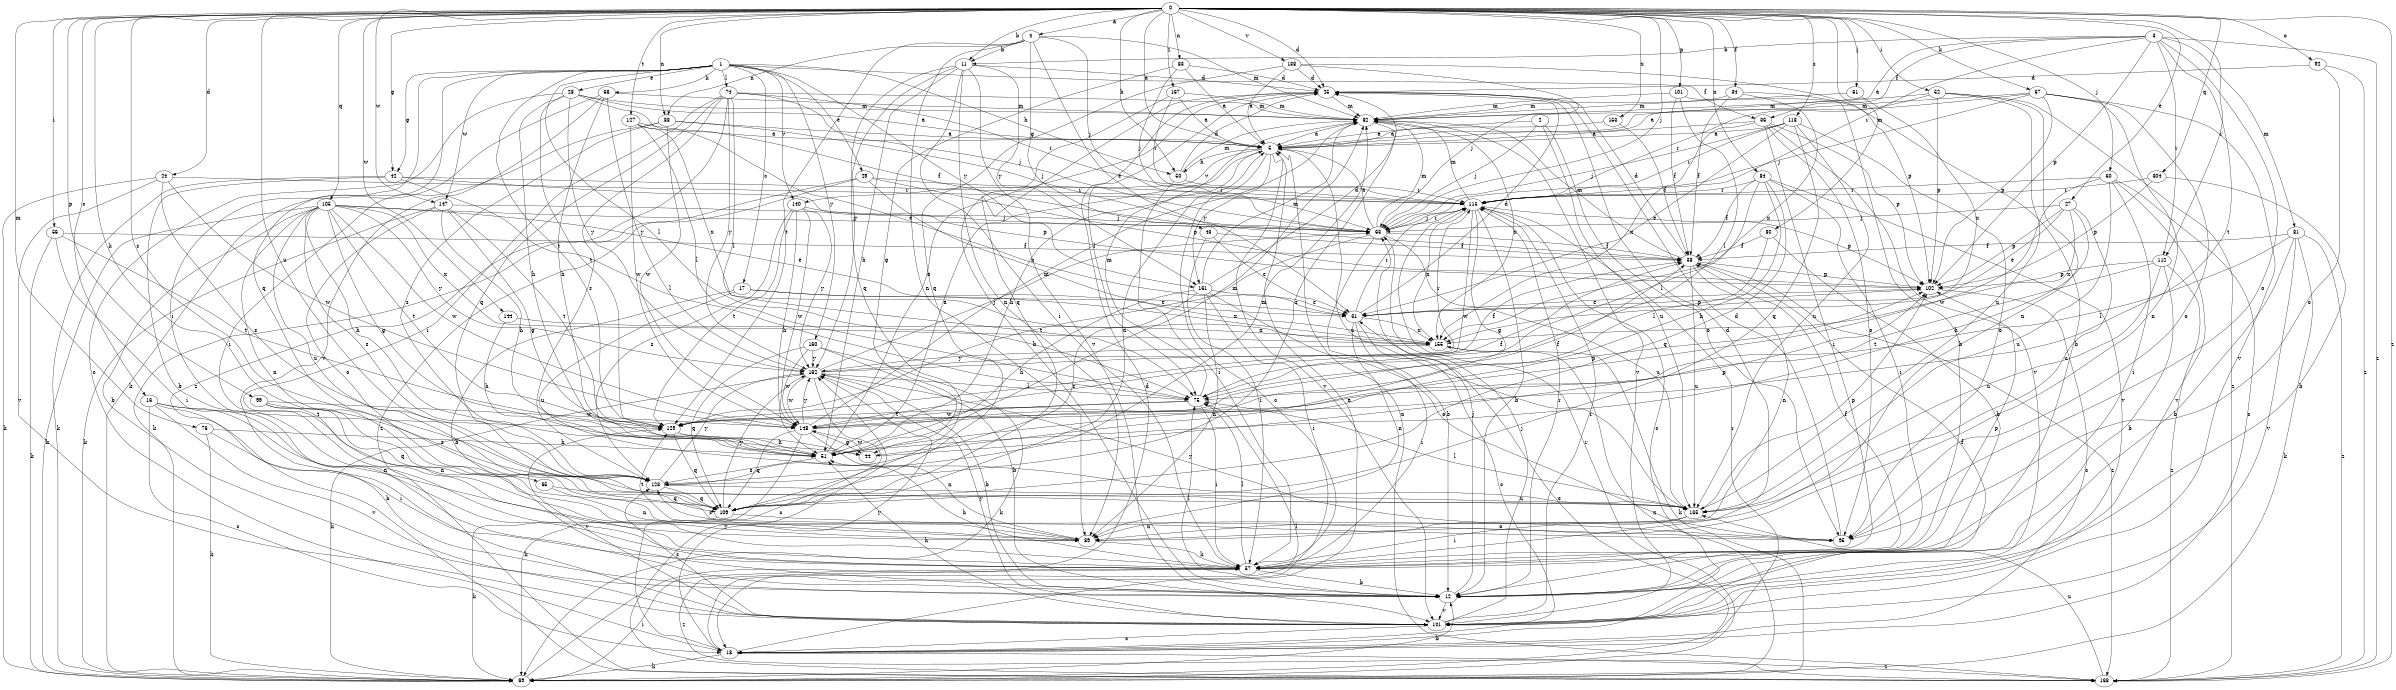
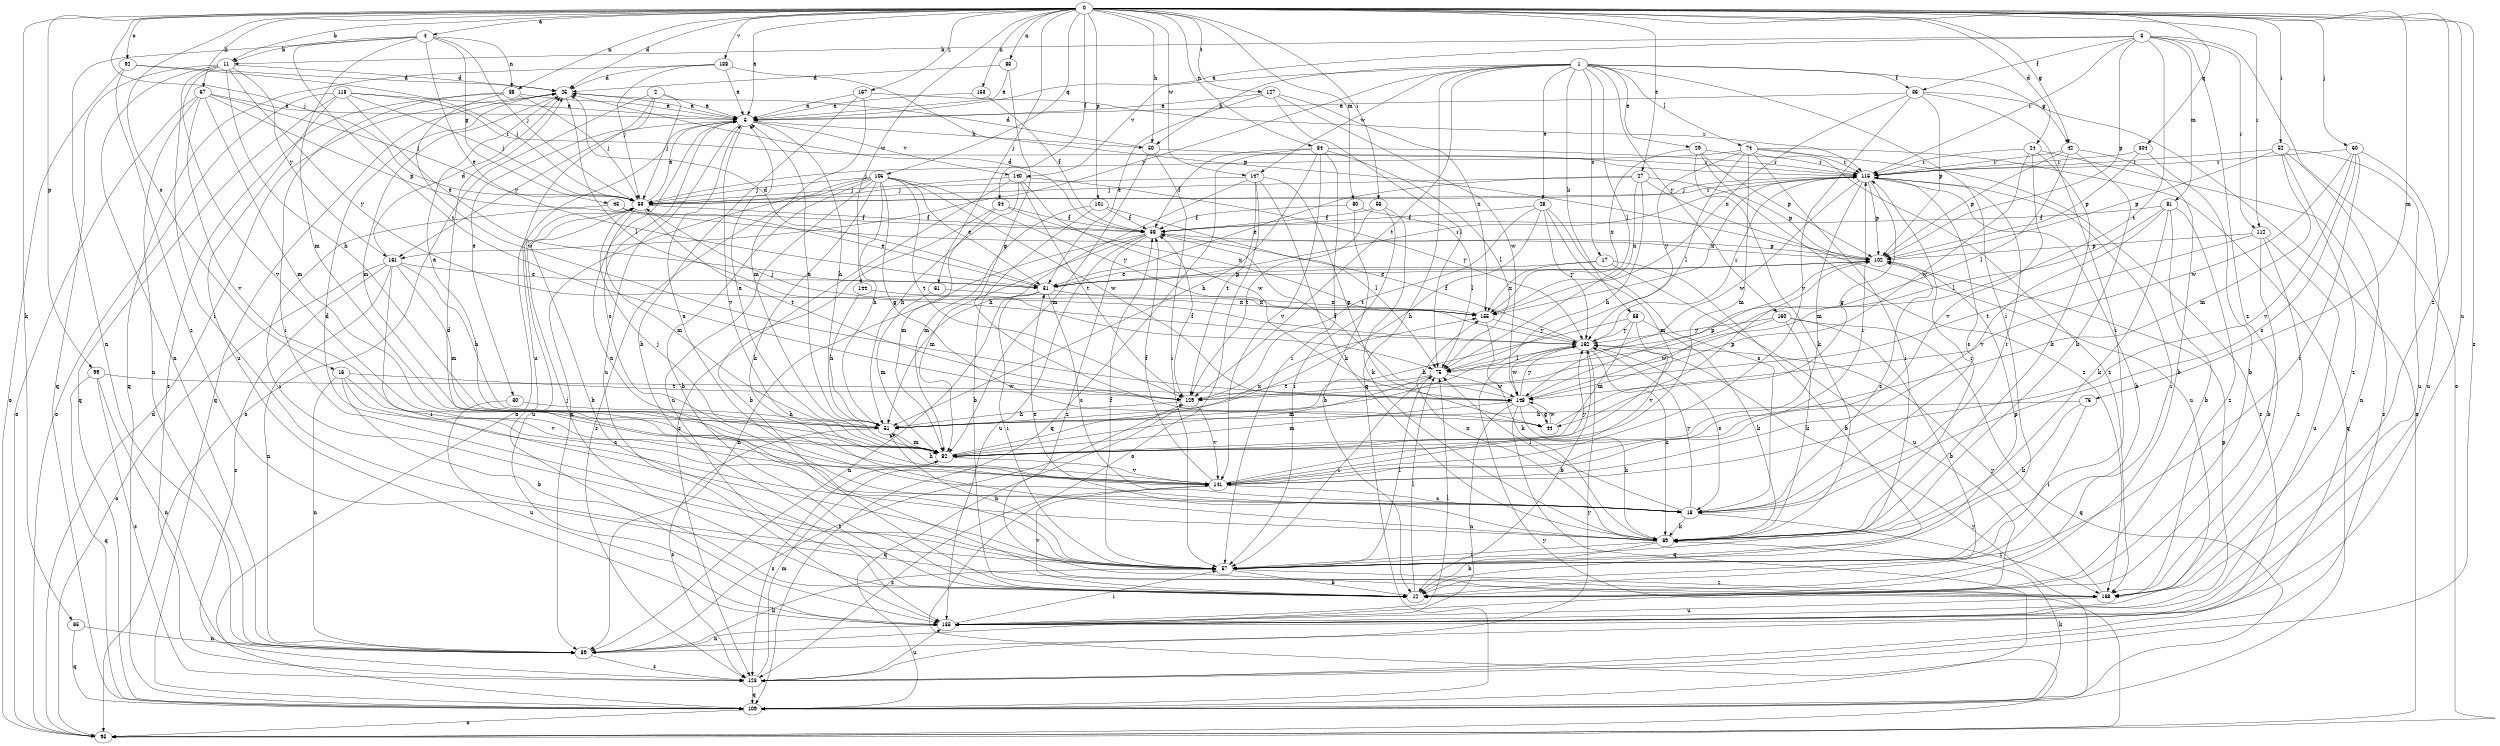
(1725, 20) -> none
(901, 123) -> (658, 102)
(1151, 178) -> (397, 92)
(857, 331) -> none
none -> (515, 401)
(722, 603) -> (1212, 438)
